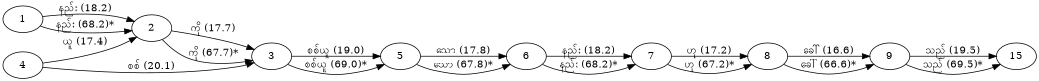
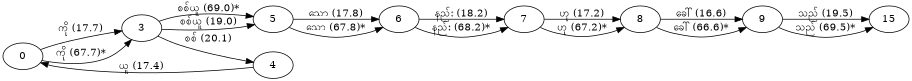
(23, 19) -> none
(152, 28) -> (23, 56)
(145, 73) -> (201, 51)
